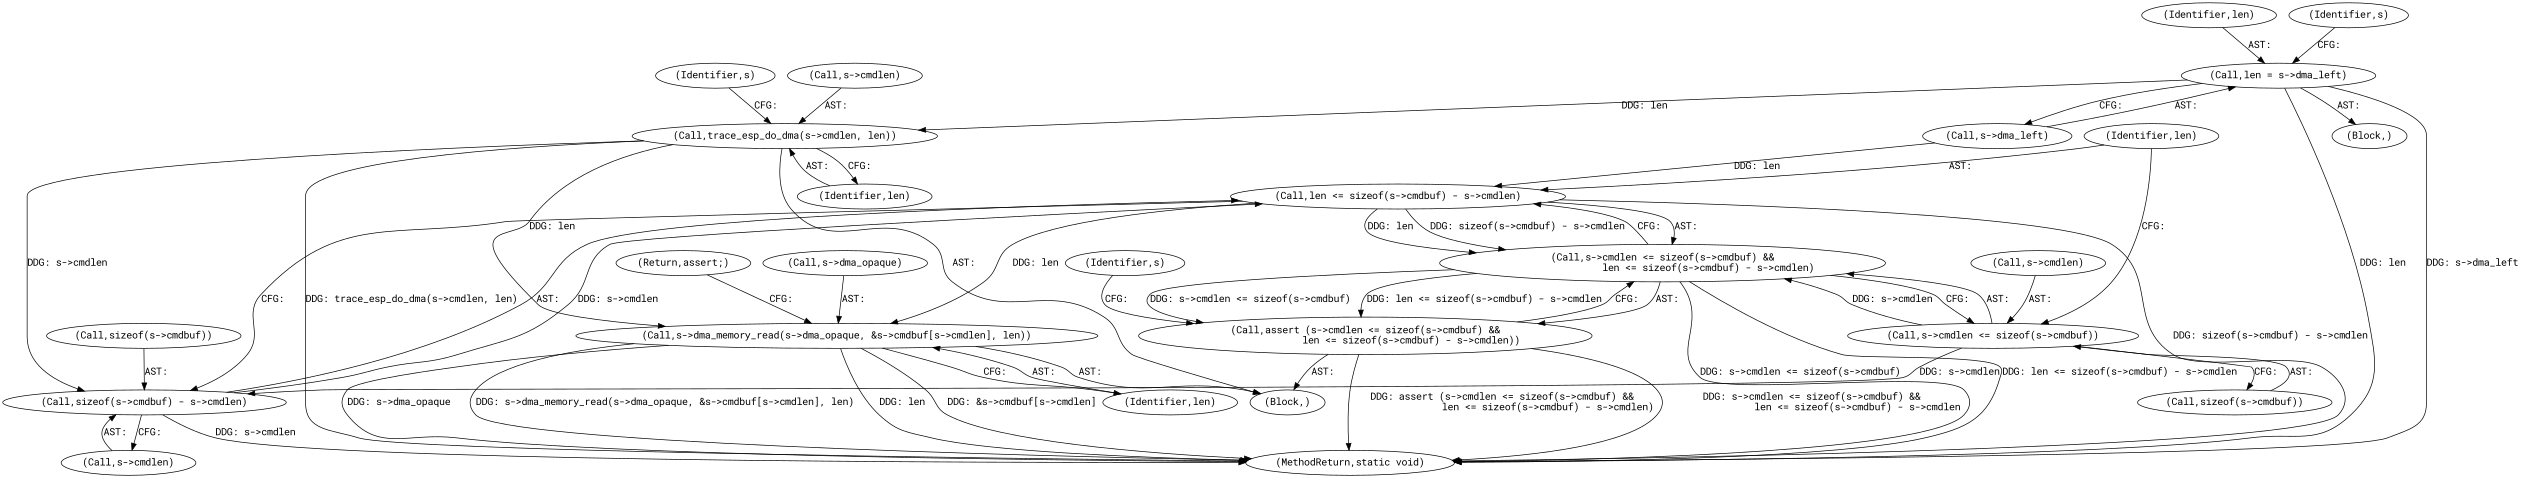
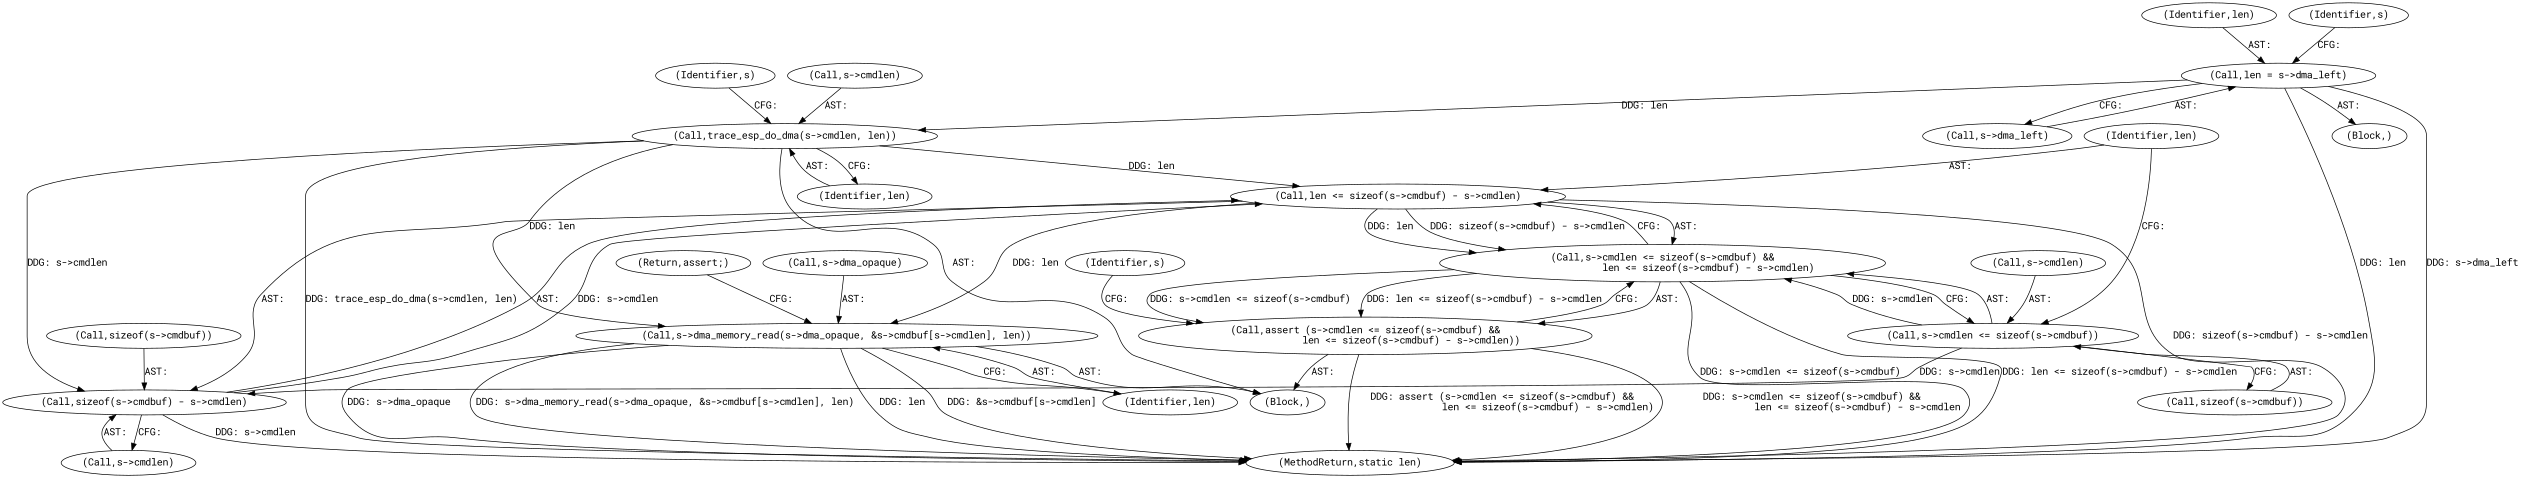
(1718, 164) -> (1086, 166)
(276, 299) -> (276, 299)
(1350, 463) -> (1350, 463)
